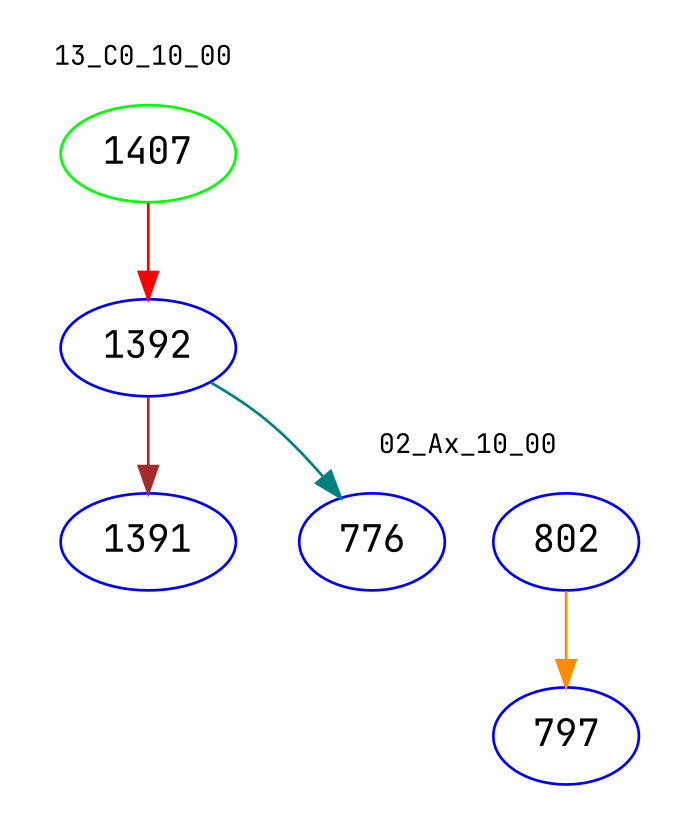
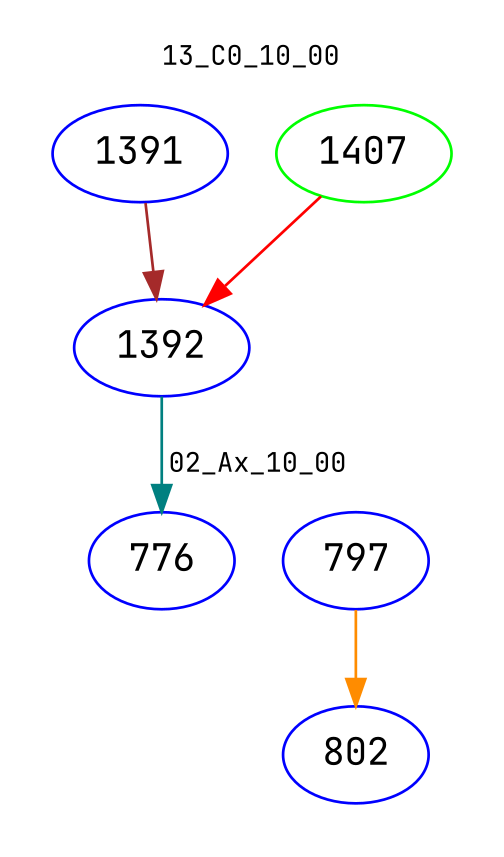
(148, 432) -> (149, 237)
(566, 626) -> (356, 645)
